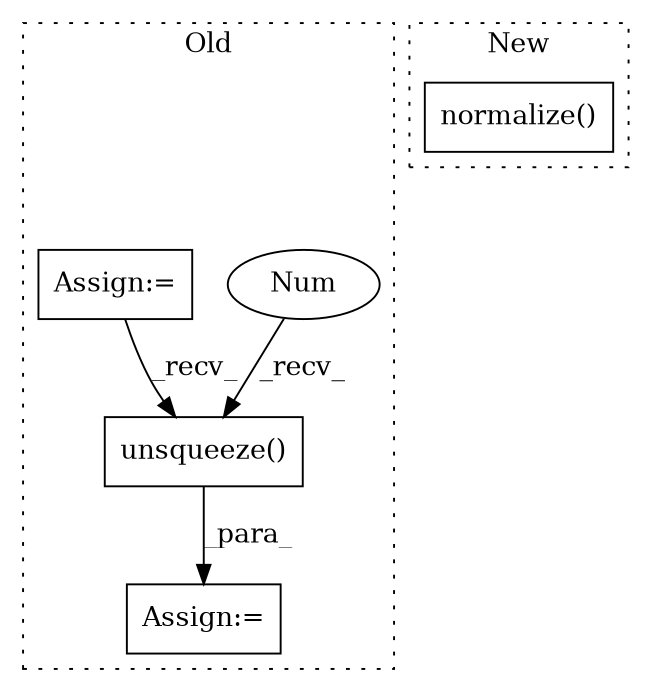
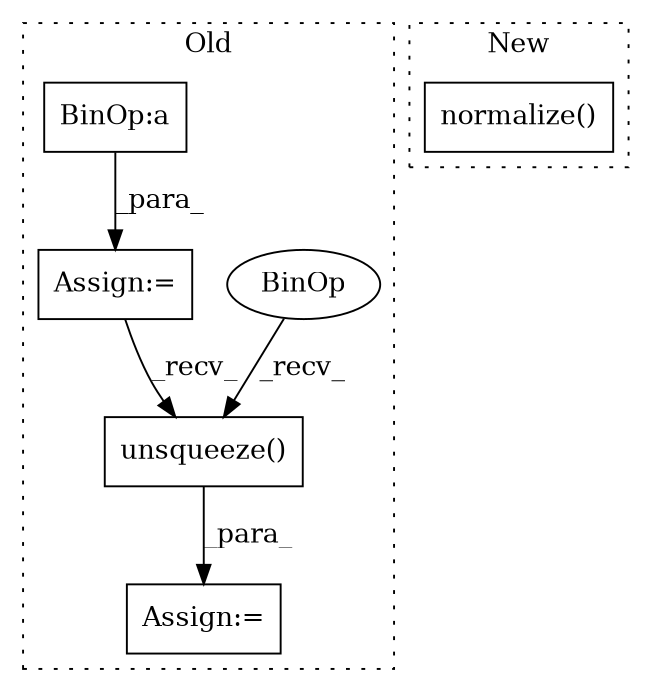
none -> (115, 117)
(304, 284) -> (304, 284)
